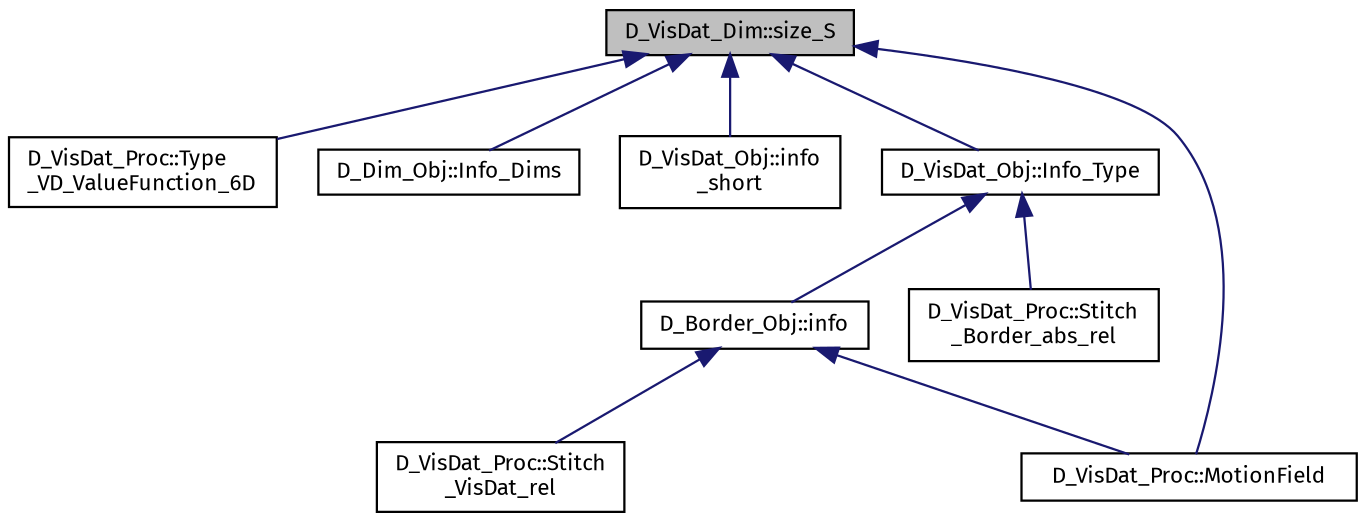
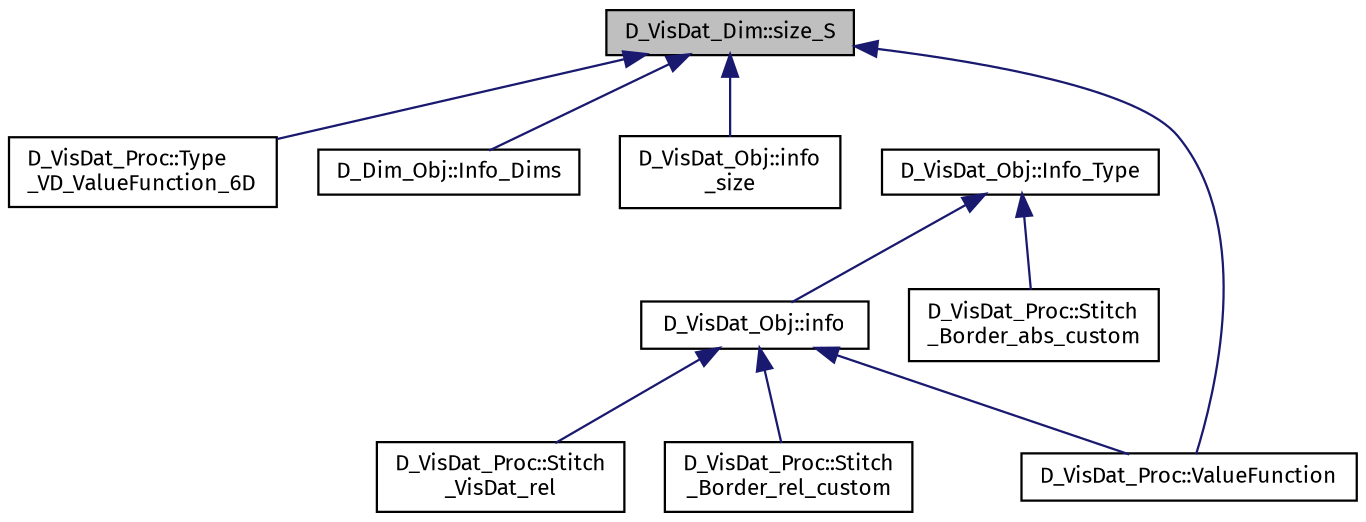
(886, 107) -> none
(730, 172) -> (730, 172)
(755, 325) -> (755, 325)
(1034, 325) -> (1034, 325)
none -> (789, 477)
(1189, 477) -> (1189, 477)
